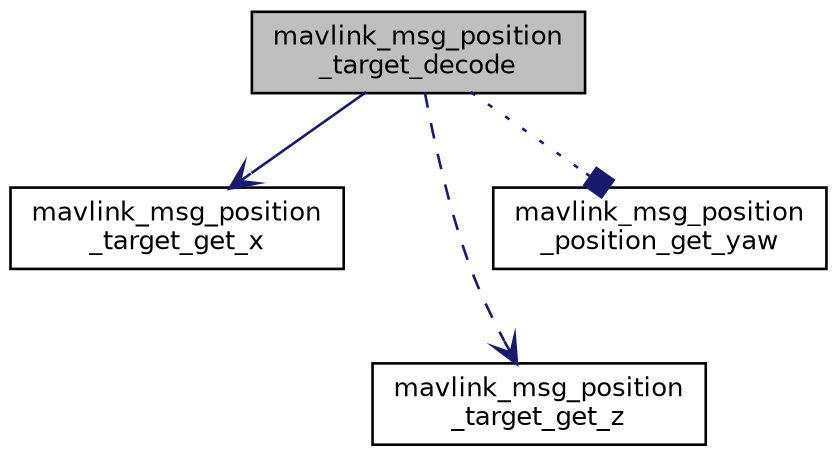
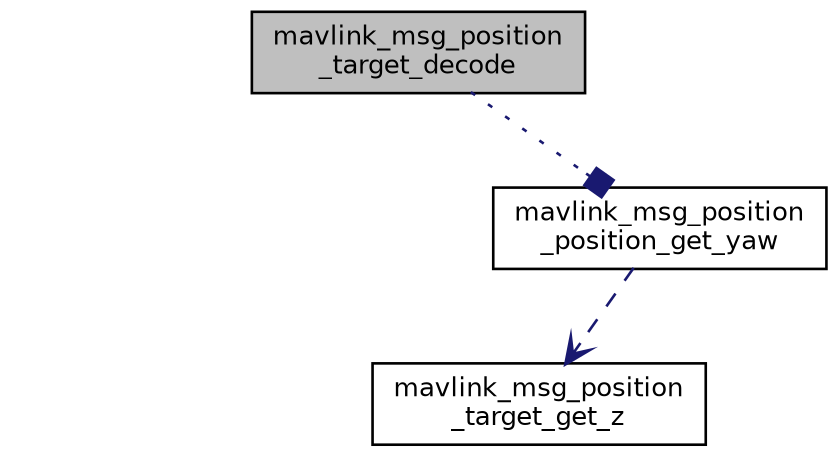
(455, 220) -> (607, 305)
(177, 228) -> none
